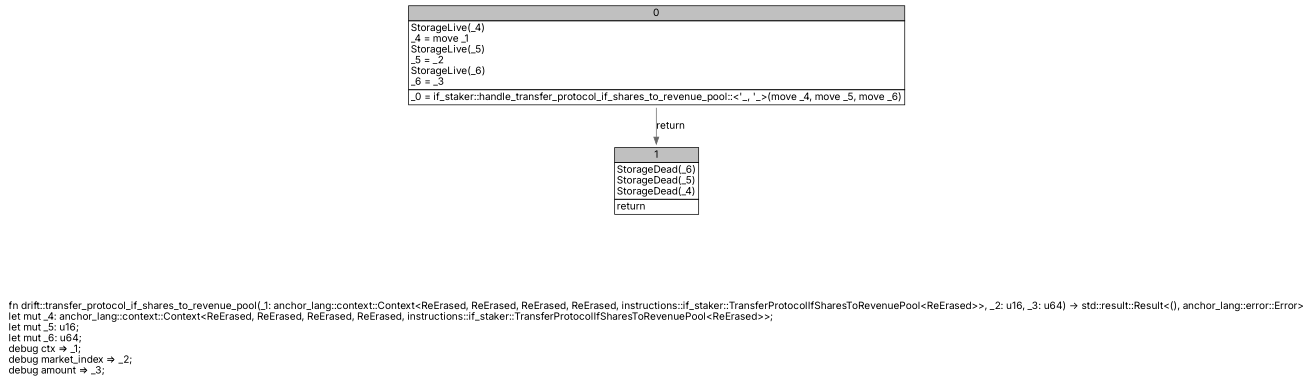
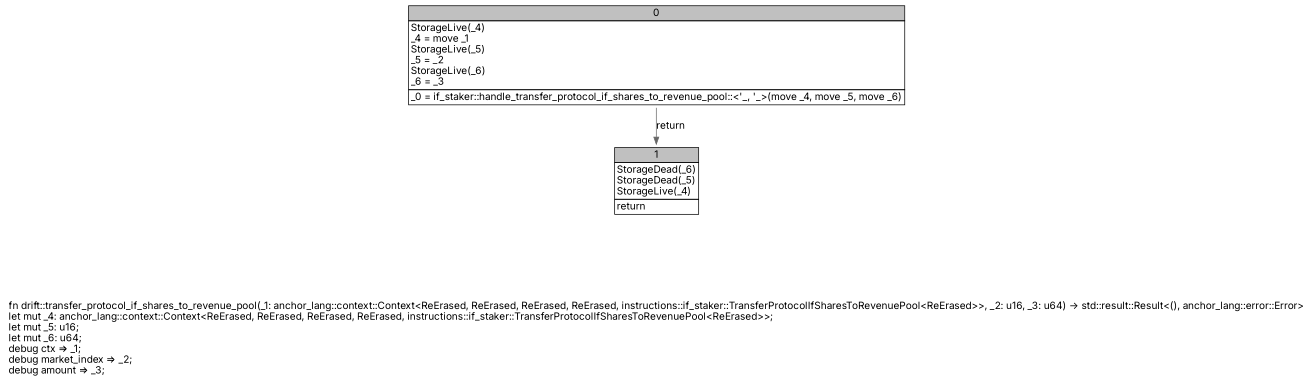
(656, 191) -> (654, 191)
